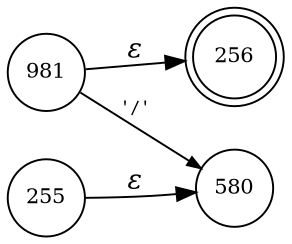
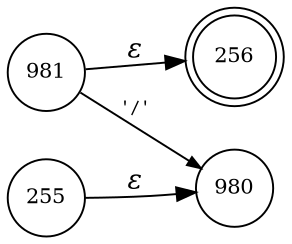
(235, 188) -> (235, 188)
